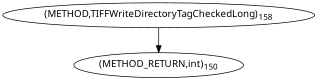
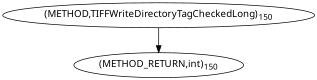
(266, 14) -> (266, 14)
